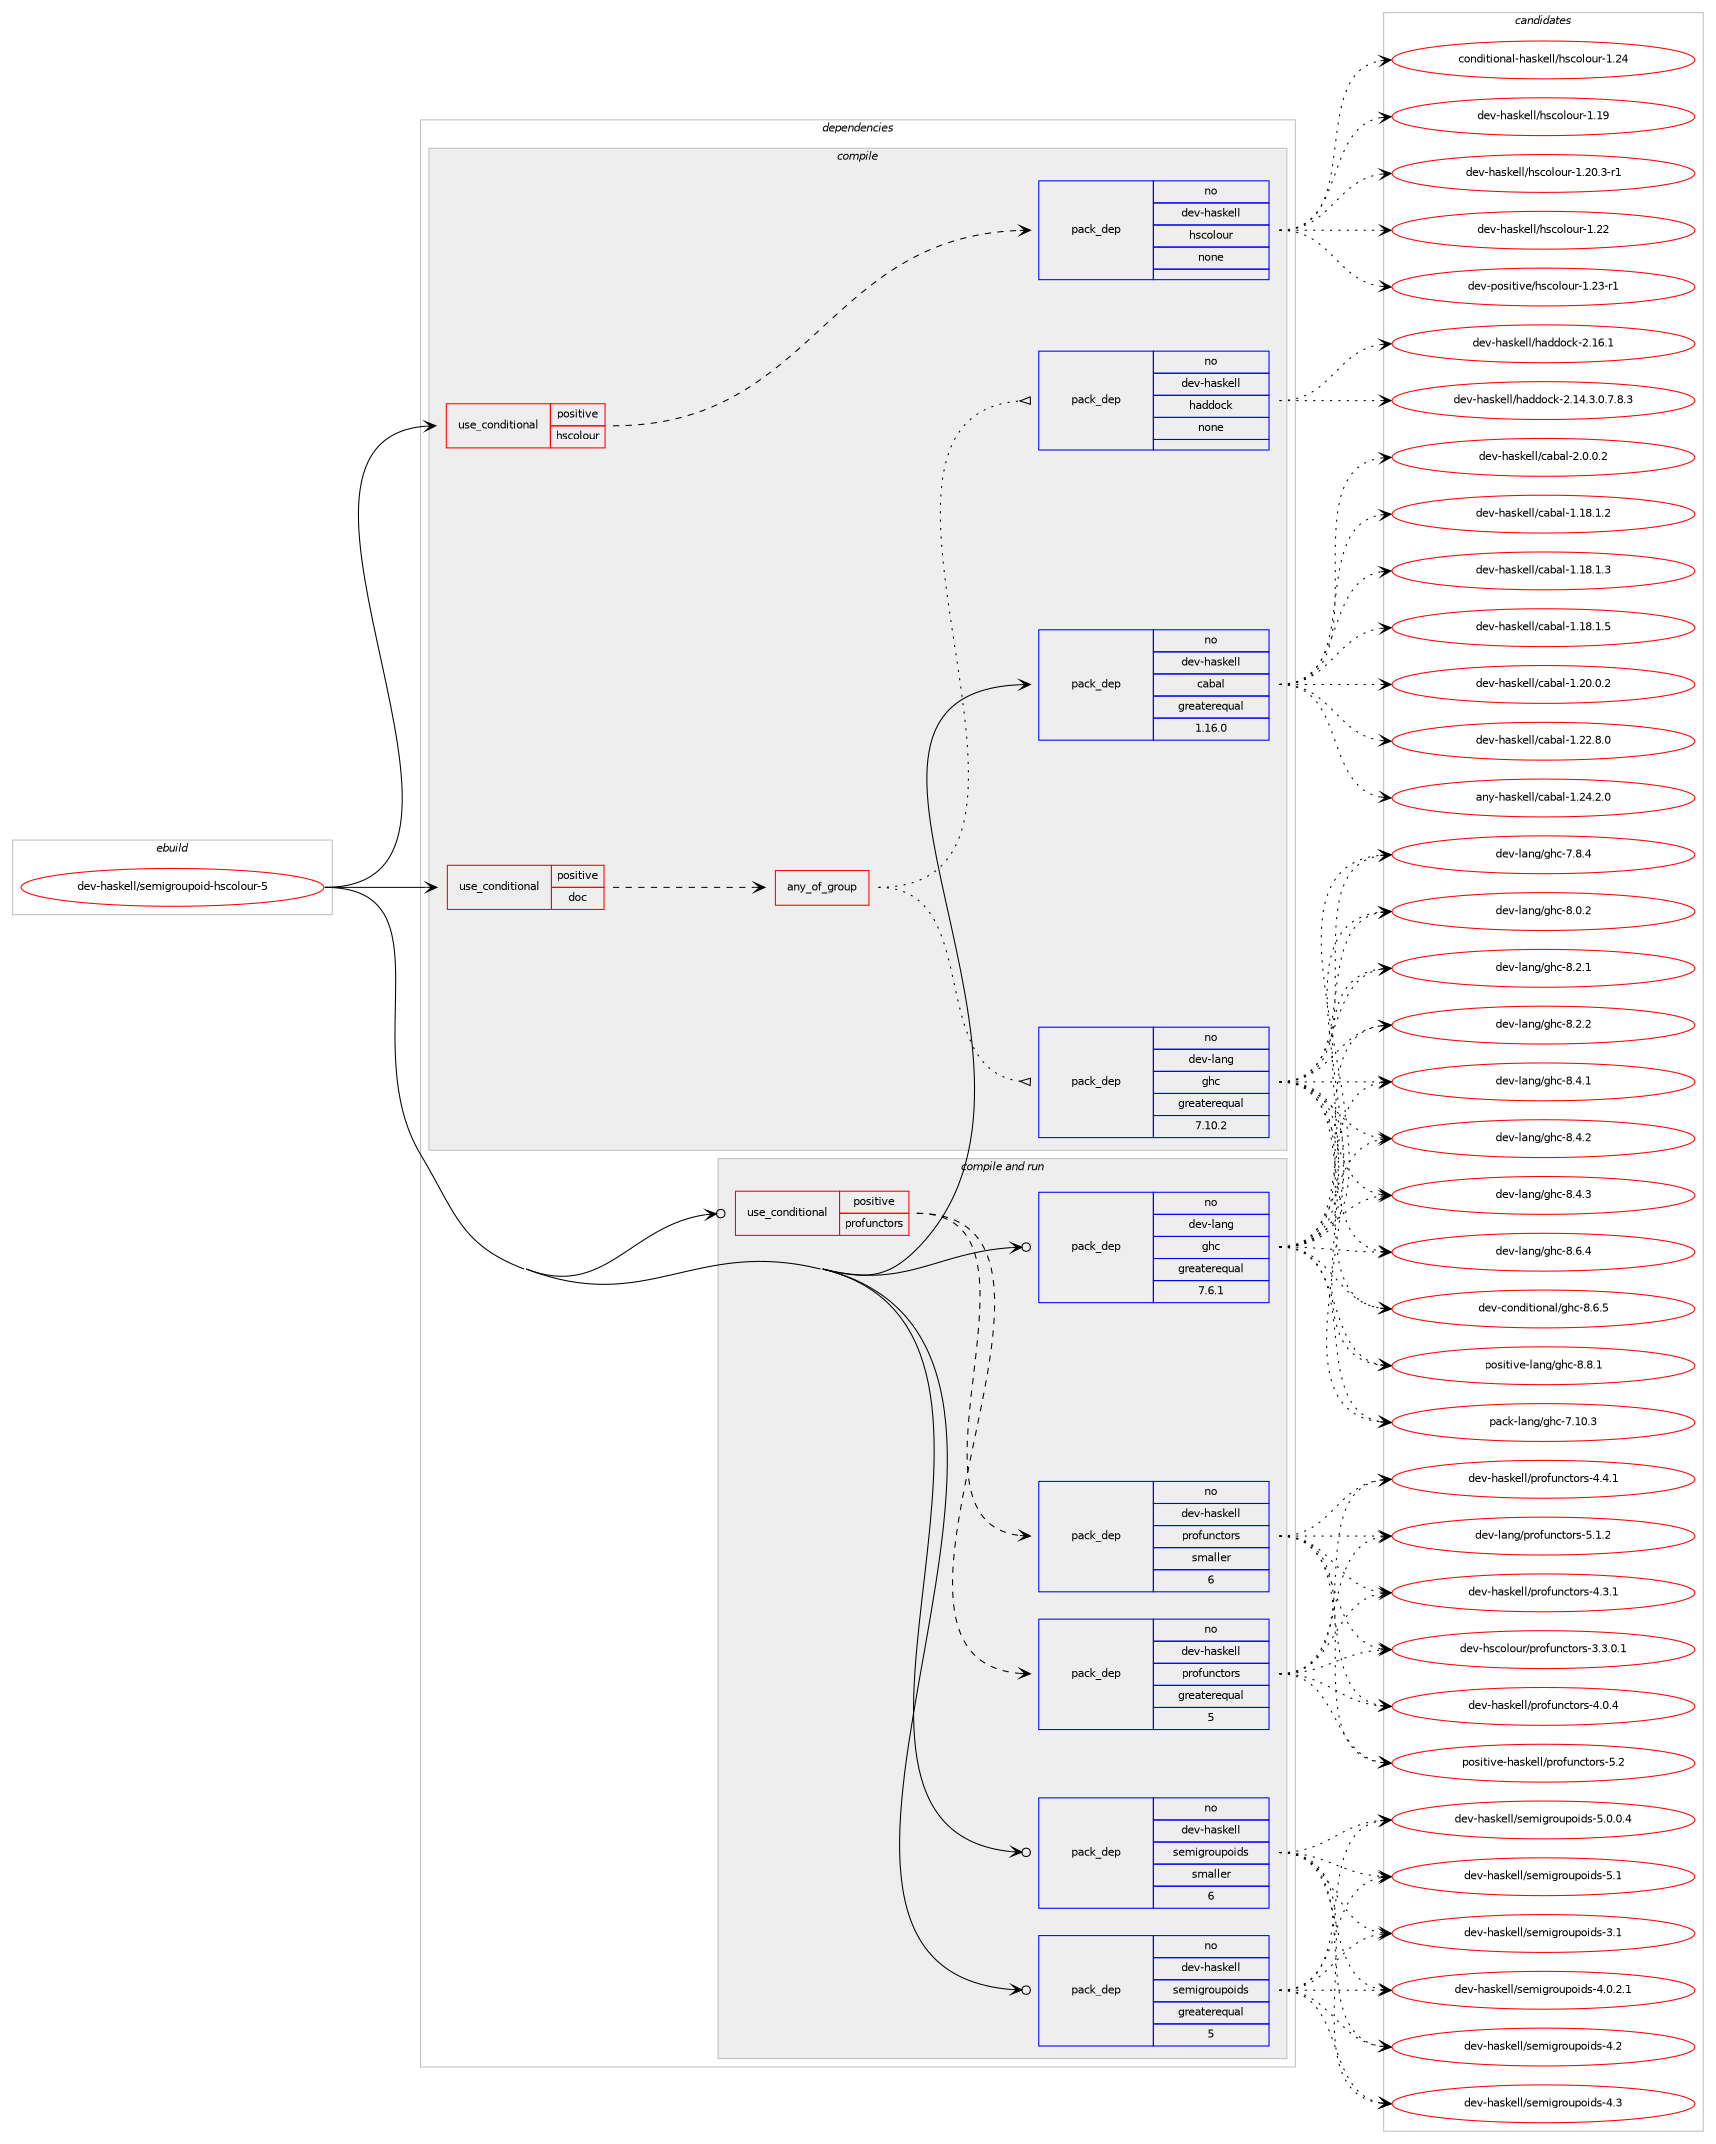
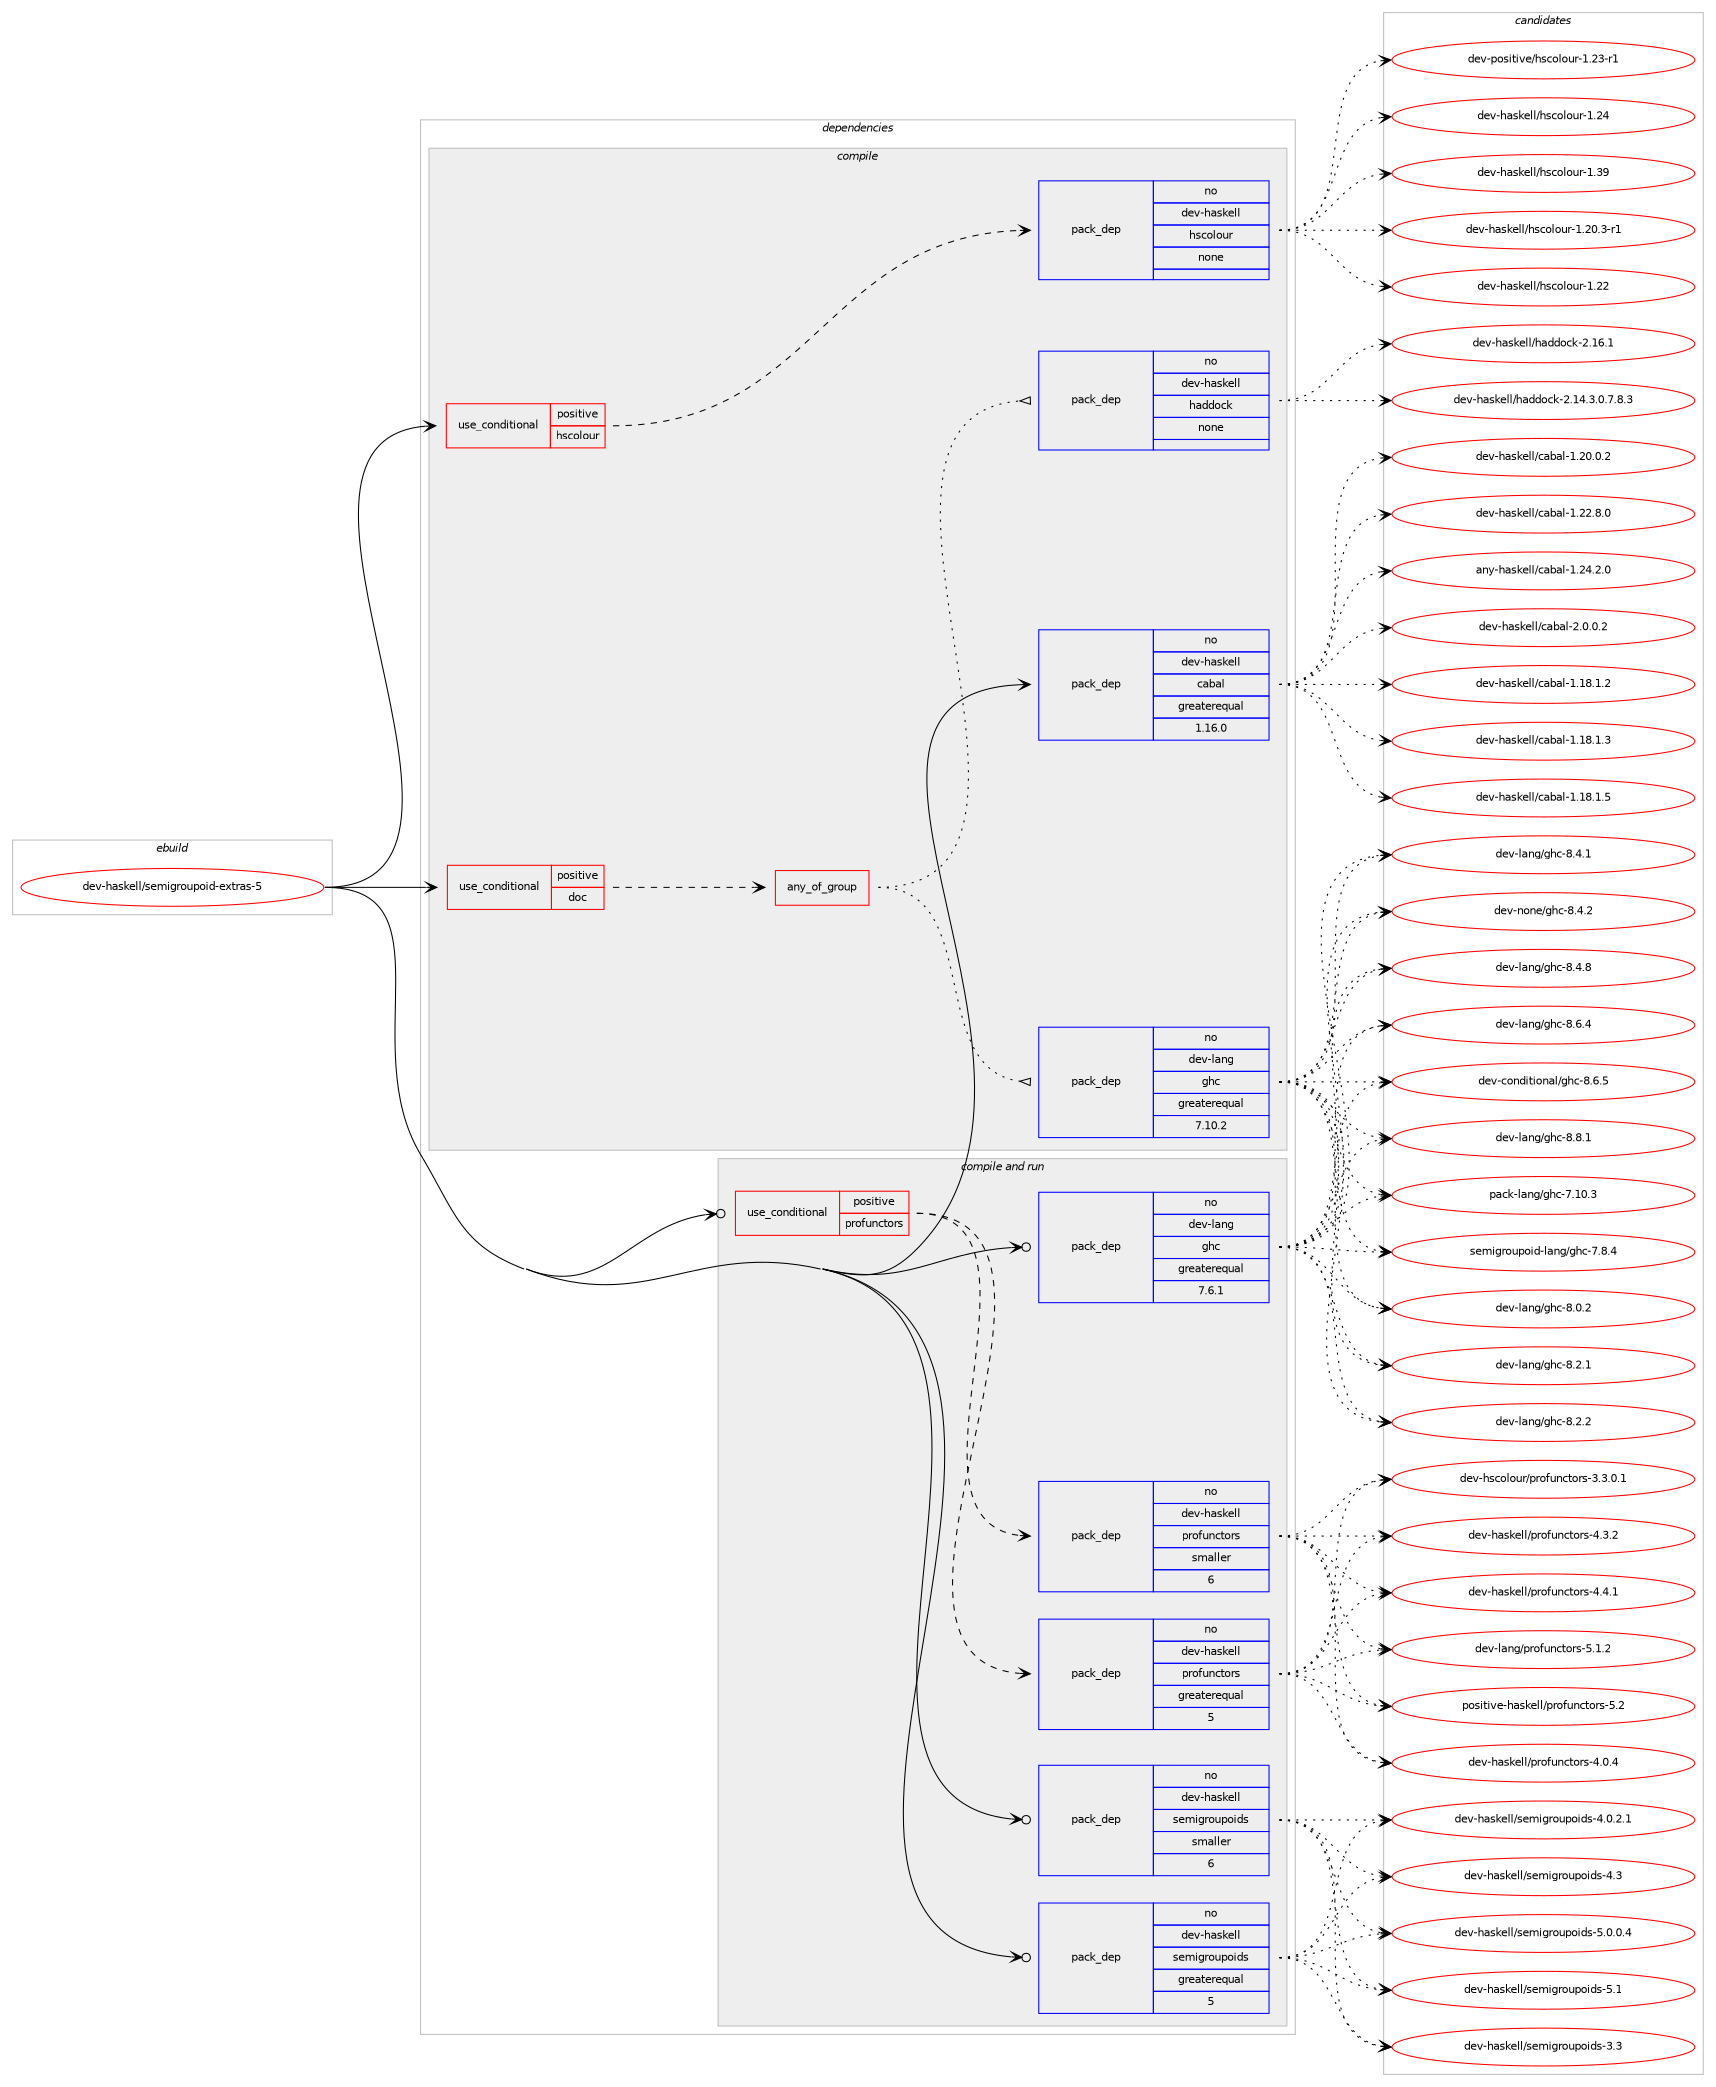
(1543, 60) -> (1543, 117)
(1543, 117) -> (1543, 173)
(1543, 855) -> (1543, 1252)
(172, 887) -> (172, 887)
(1543, 1139) -> (1543, 912)
(1543, 1195) -> (1543, 968)
(1543, 1366) -> (1543, 1139)
(1543, 1593) -> (1543, 1536)
(1543, 1934) -> (1543, 2047)
(1543, 2047) -> none
